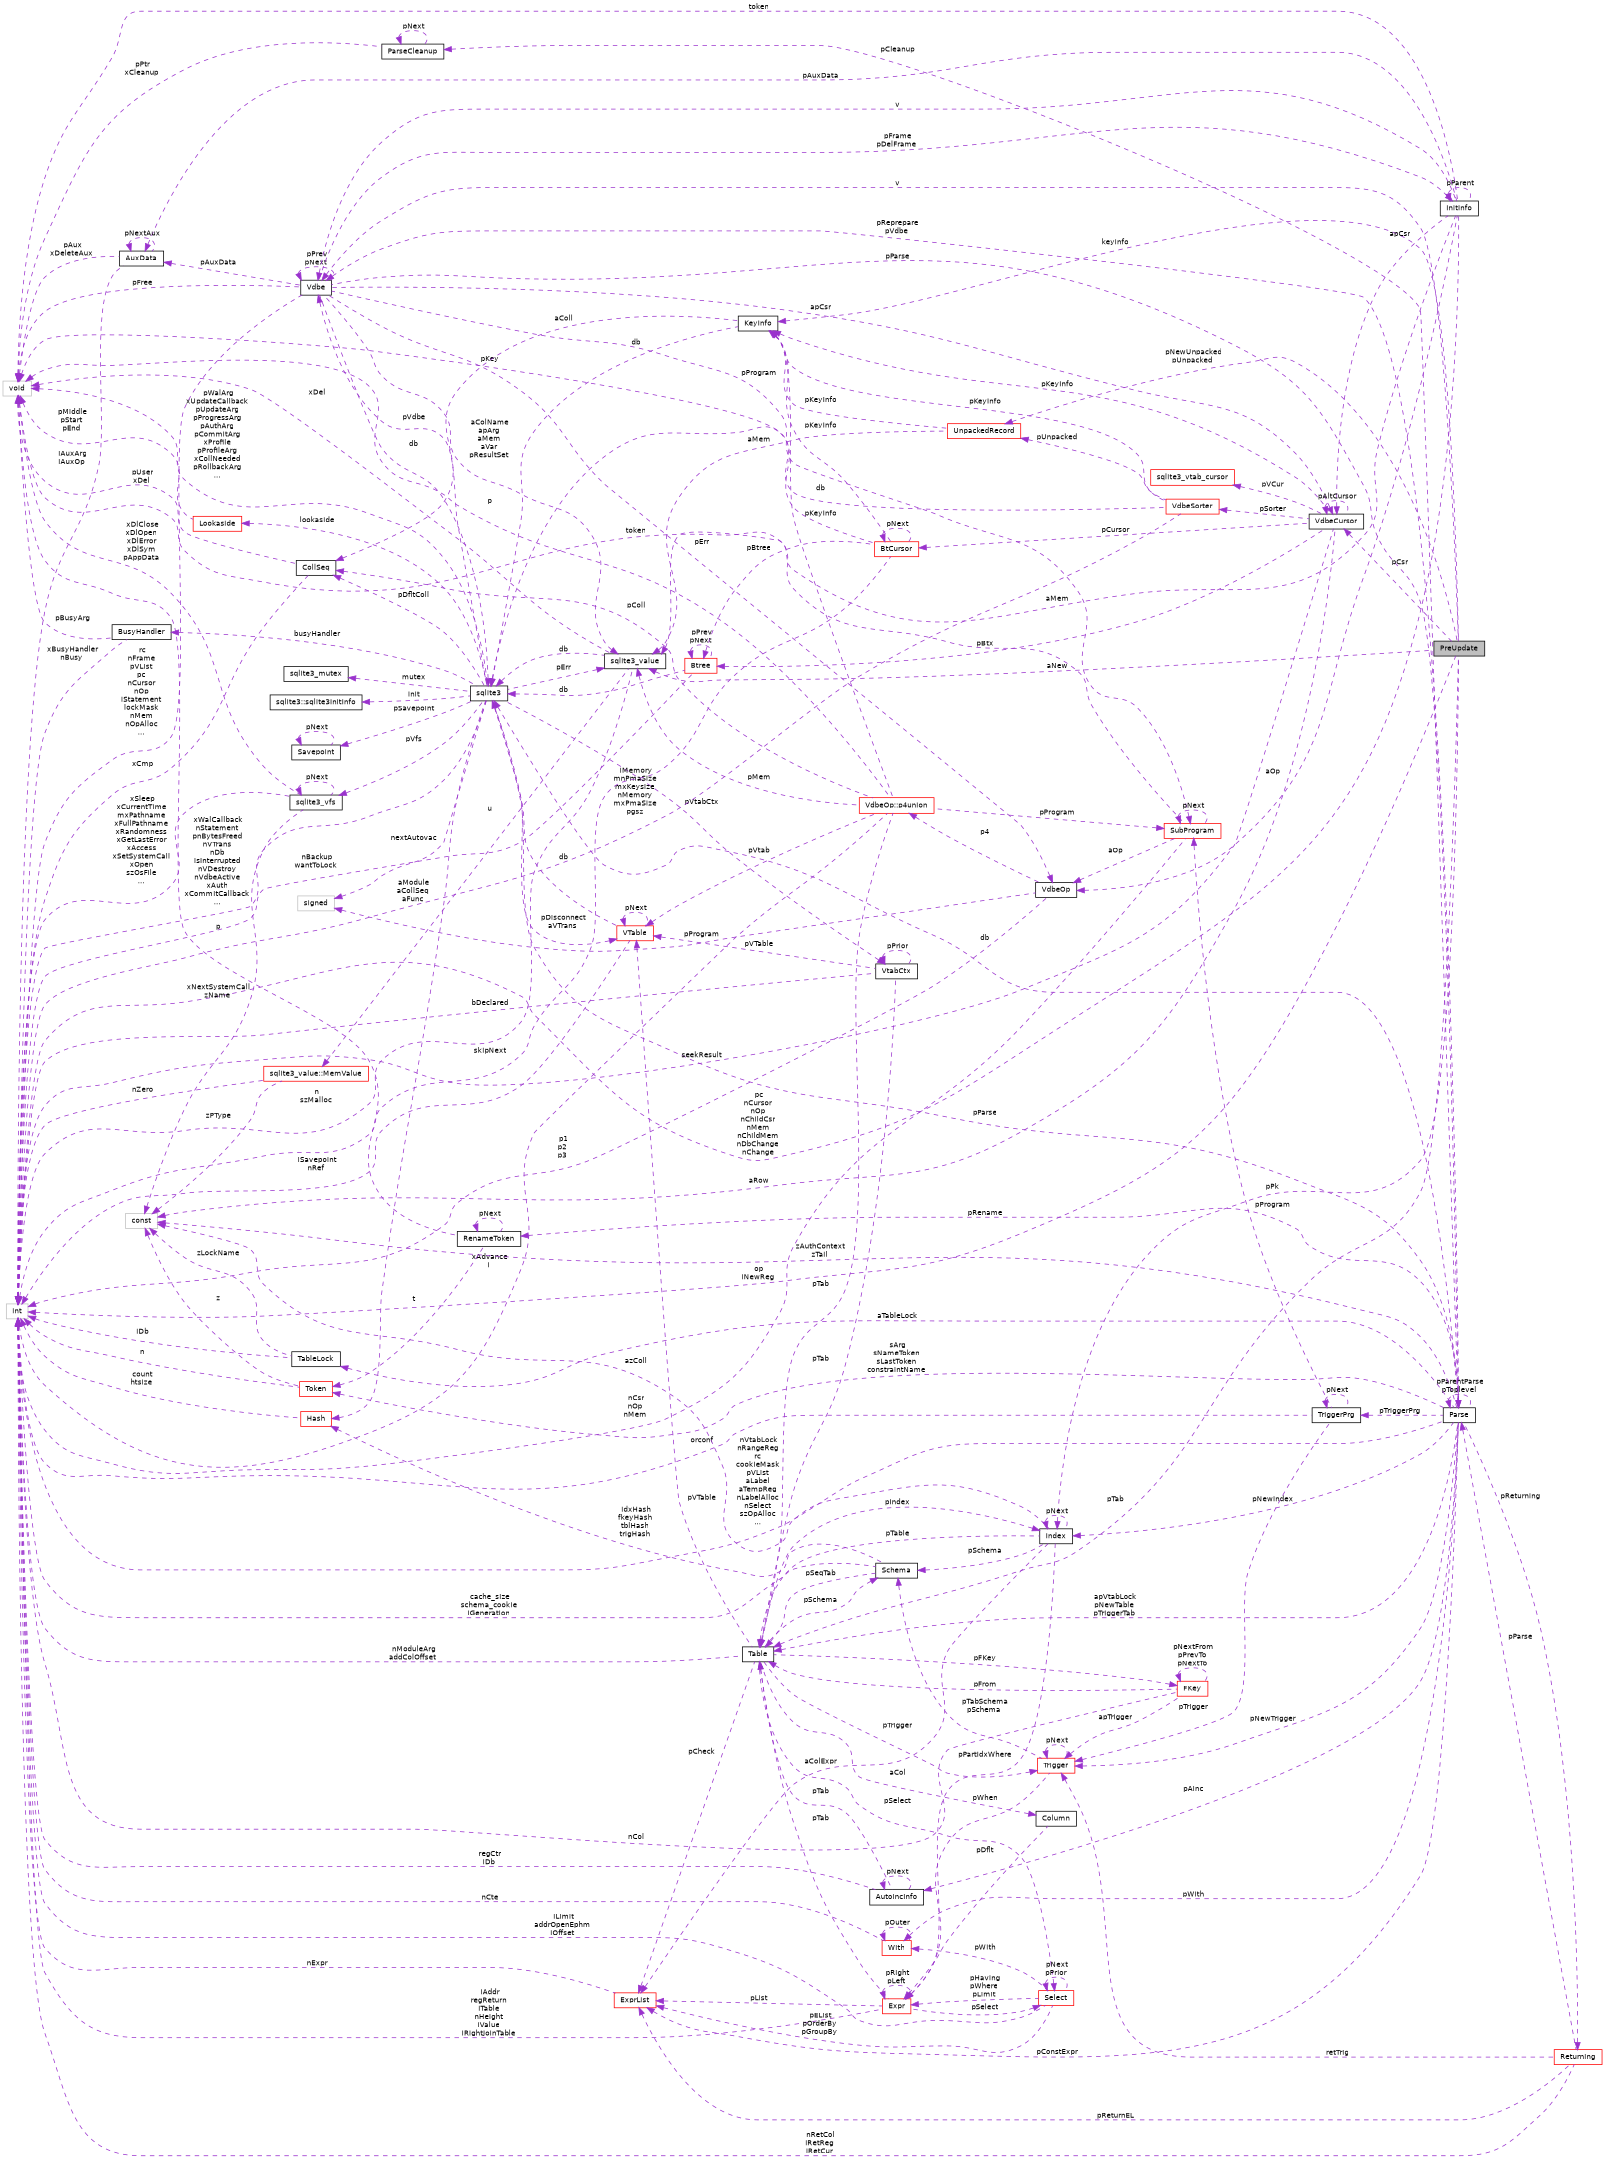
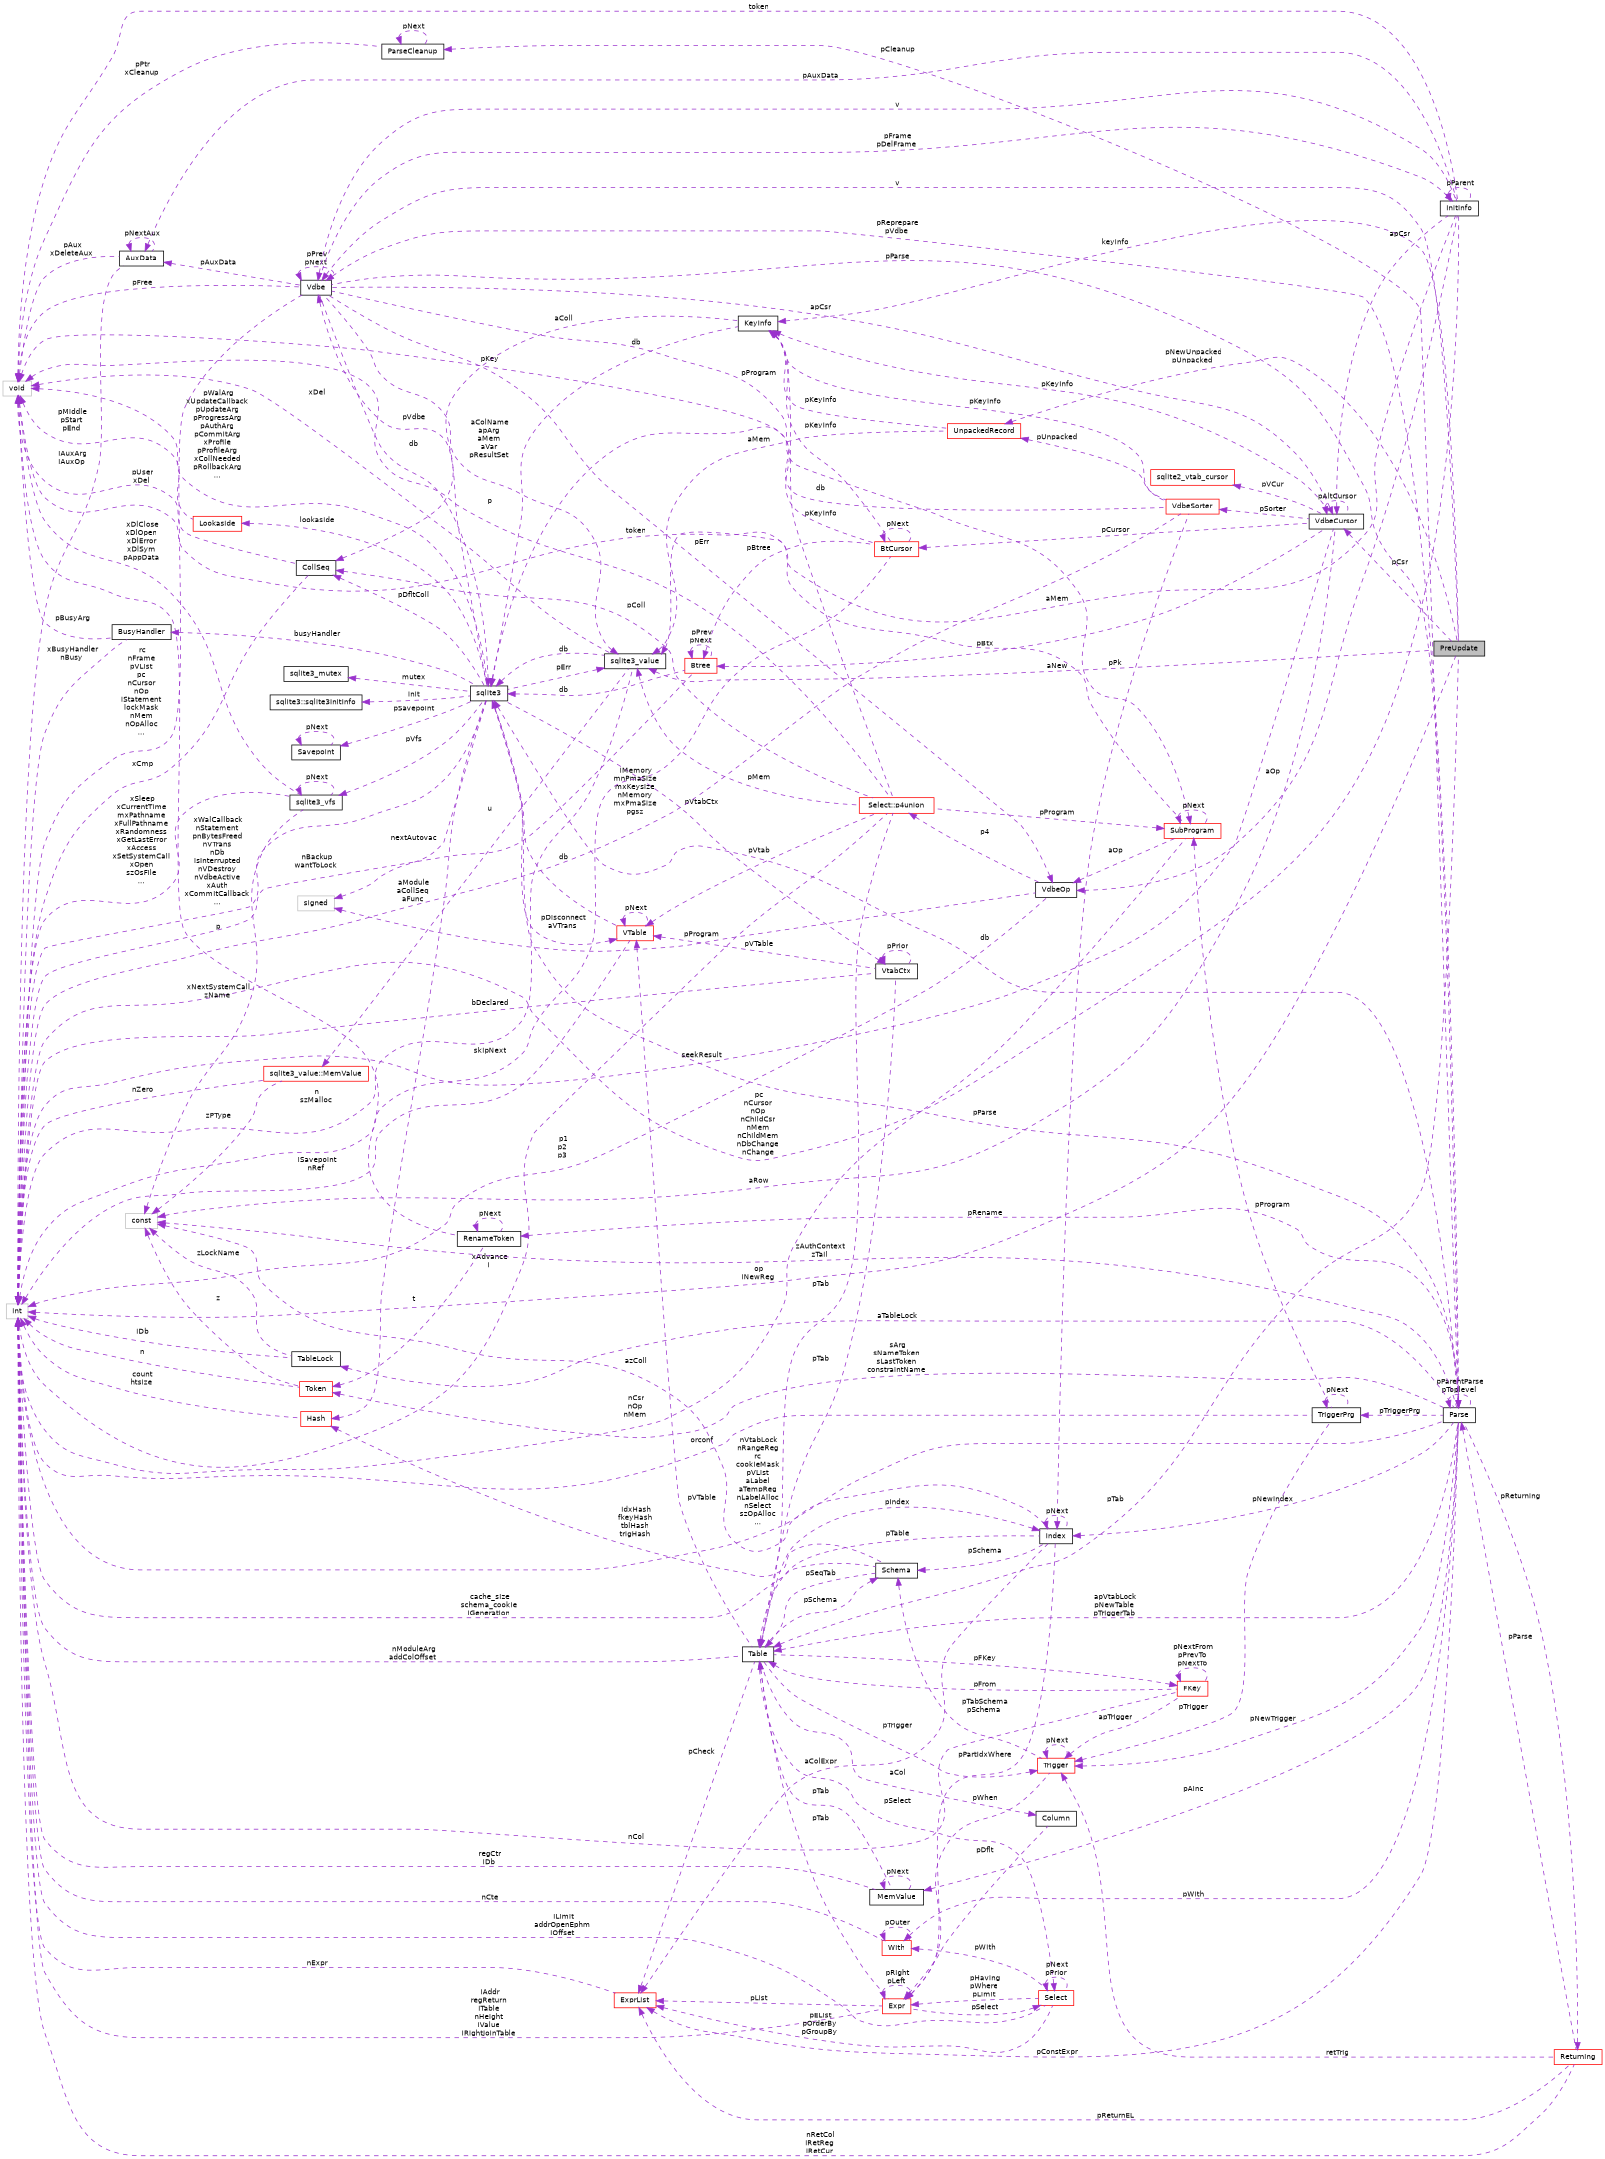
(1193, 477) -> (1193, 477)
(897, 806) -> (897, 806)
(1390, 1184) -> (1076, 1010)
(897, 1897) -> (897, 1897)
